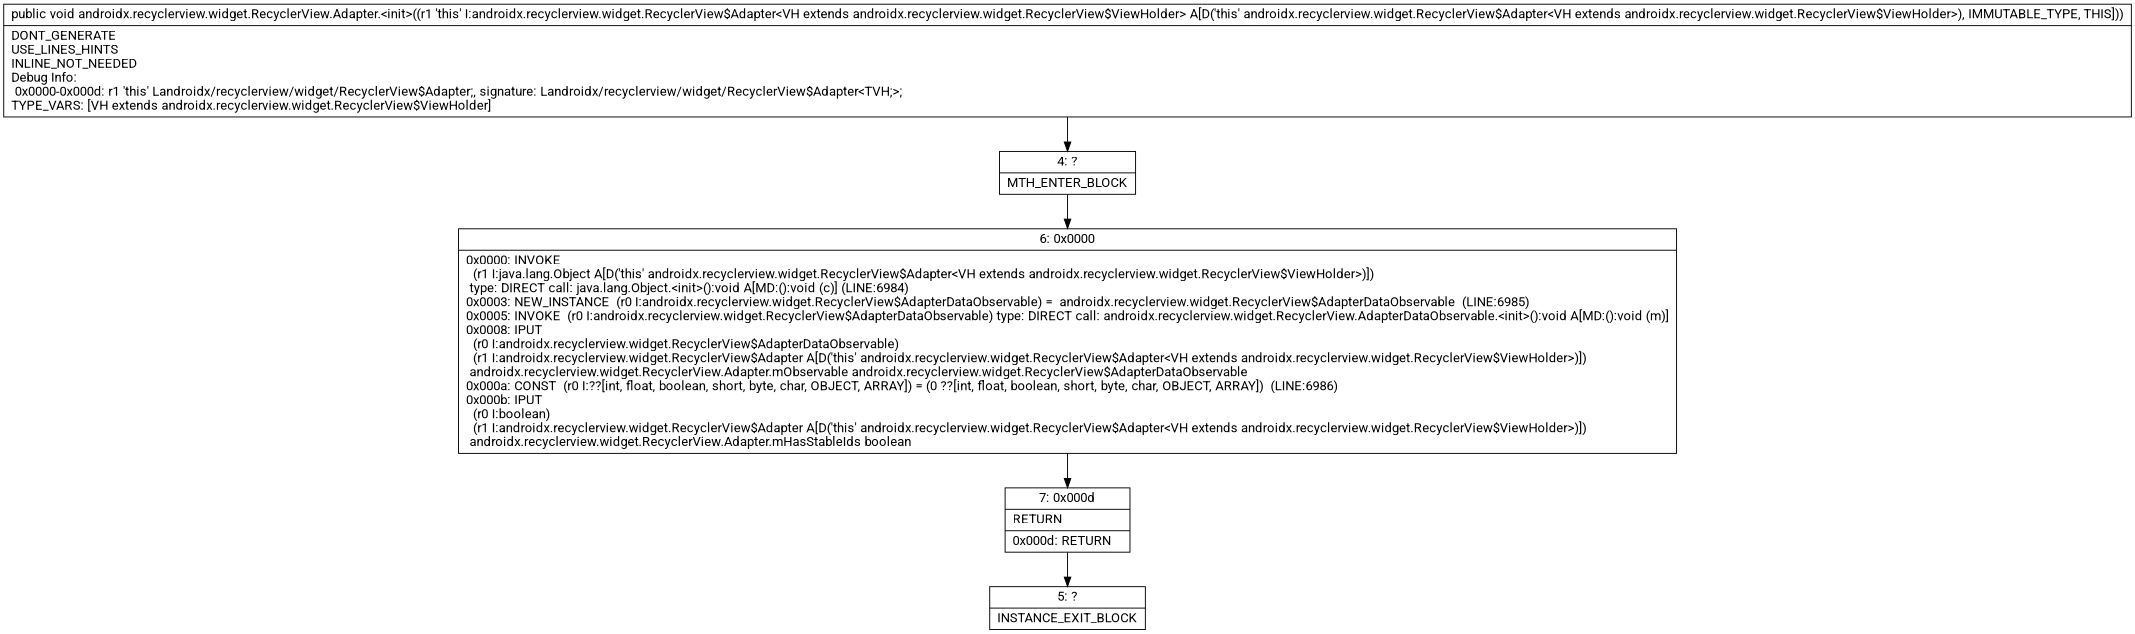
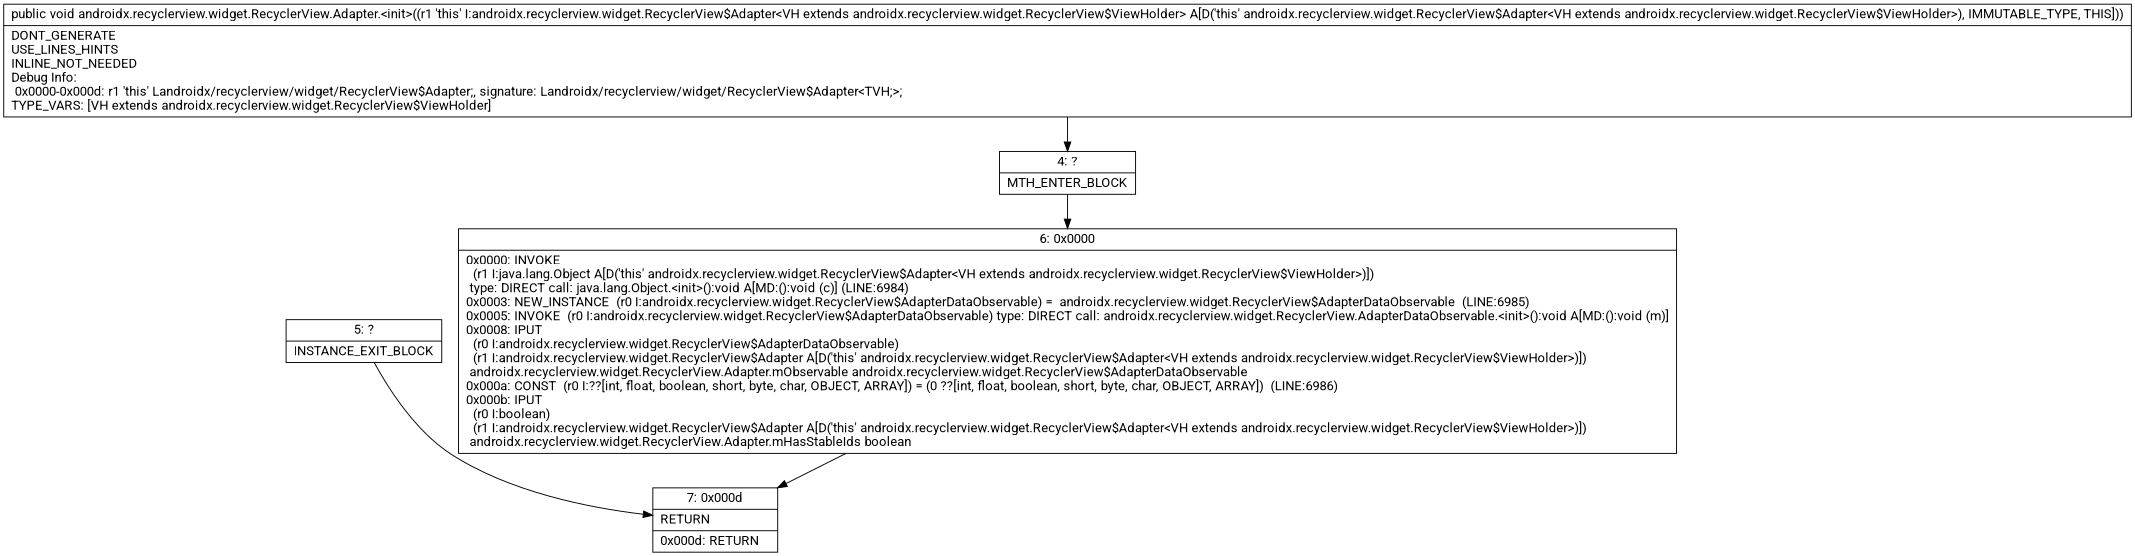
(1068, 565) -> (487, 474)
